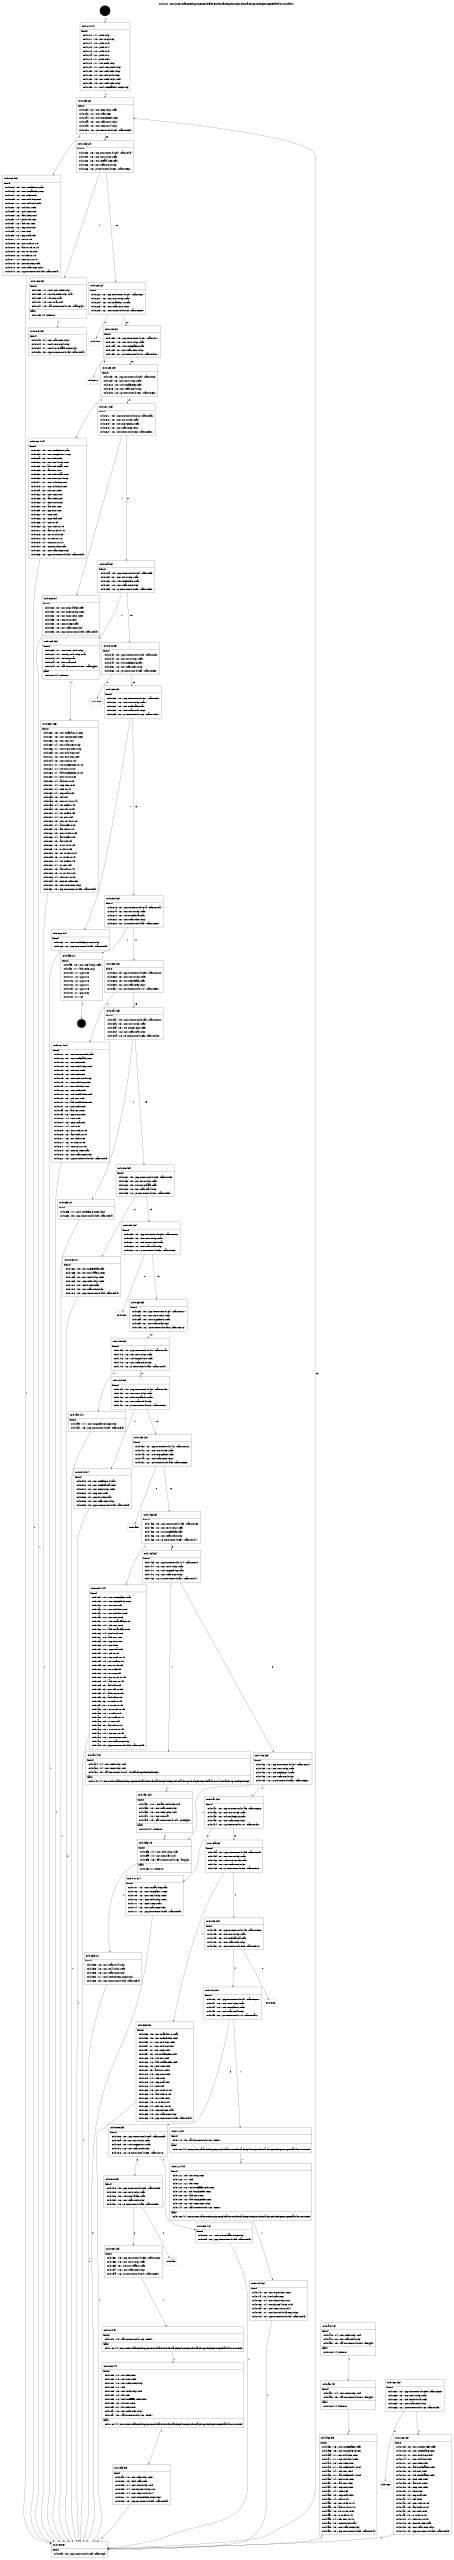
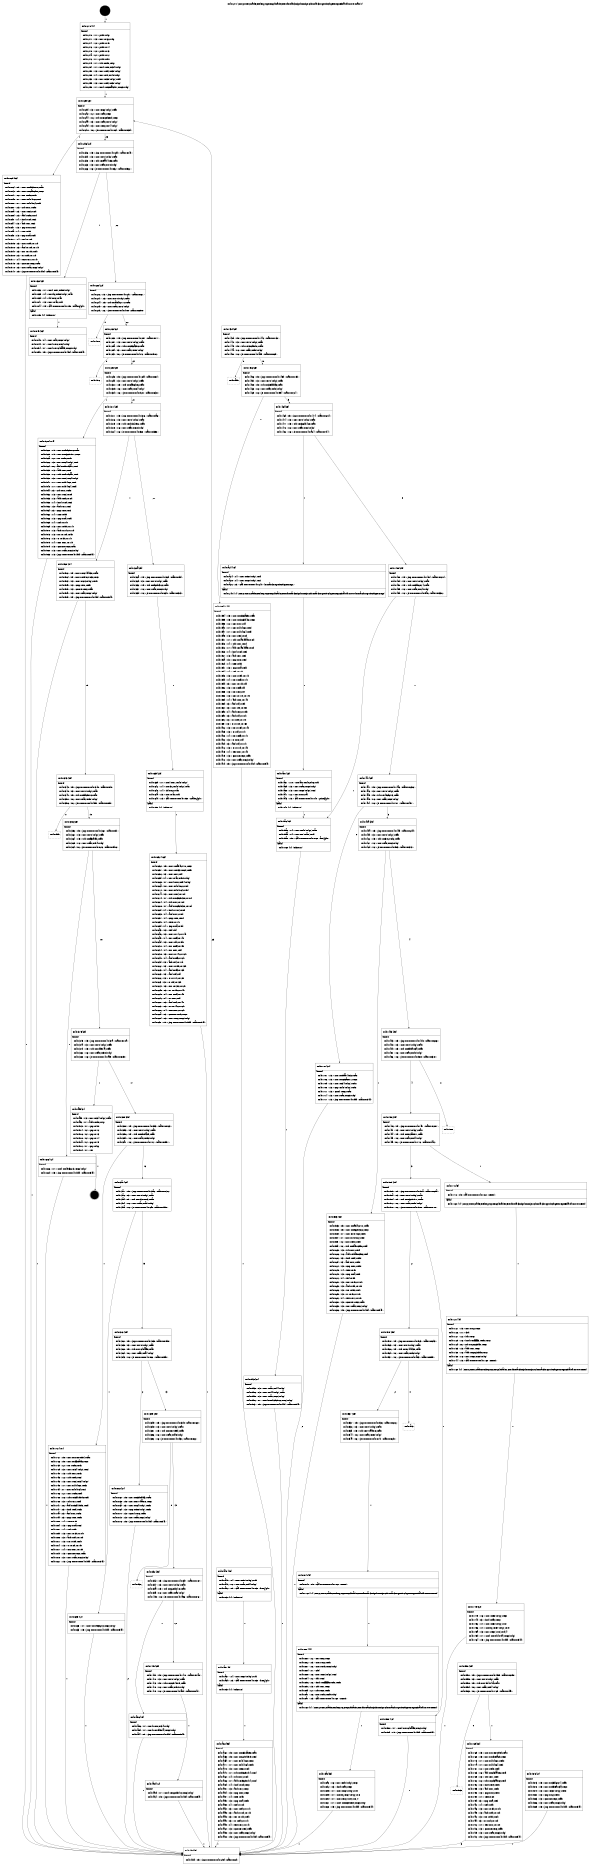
(128, 617) -> (85, 687)
(140, 1393) -> none
none -> (158, 1726)
(381, 2538) -> (461, 1844)
